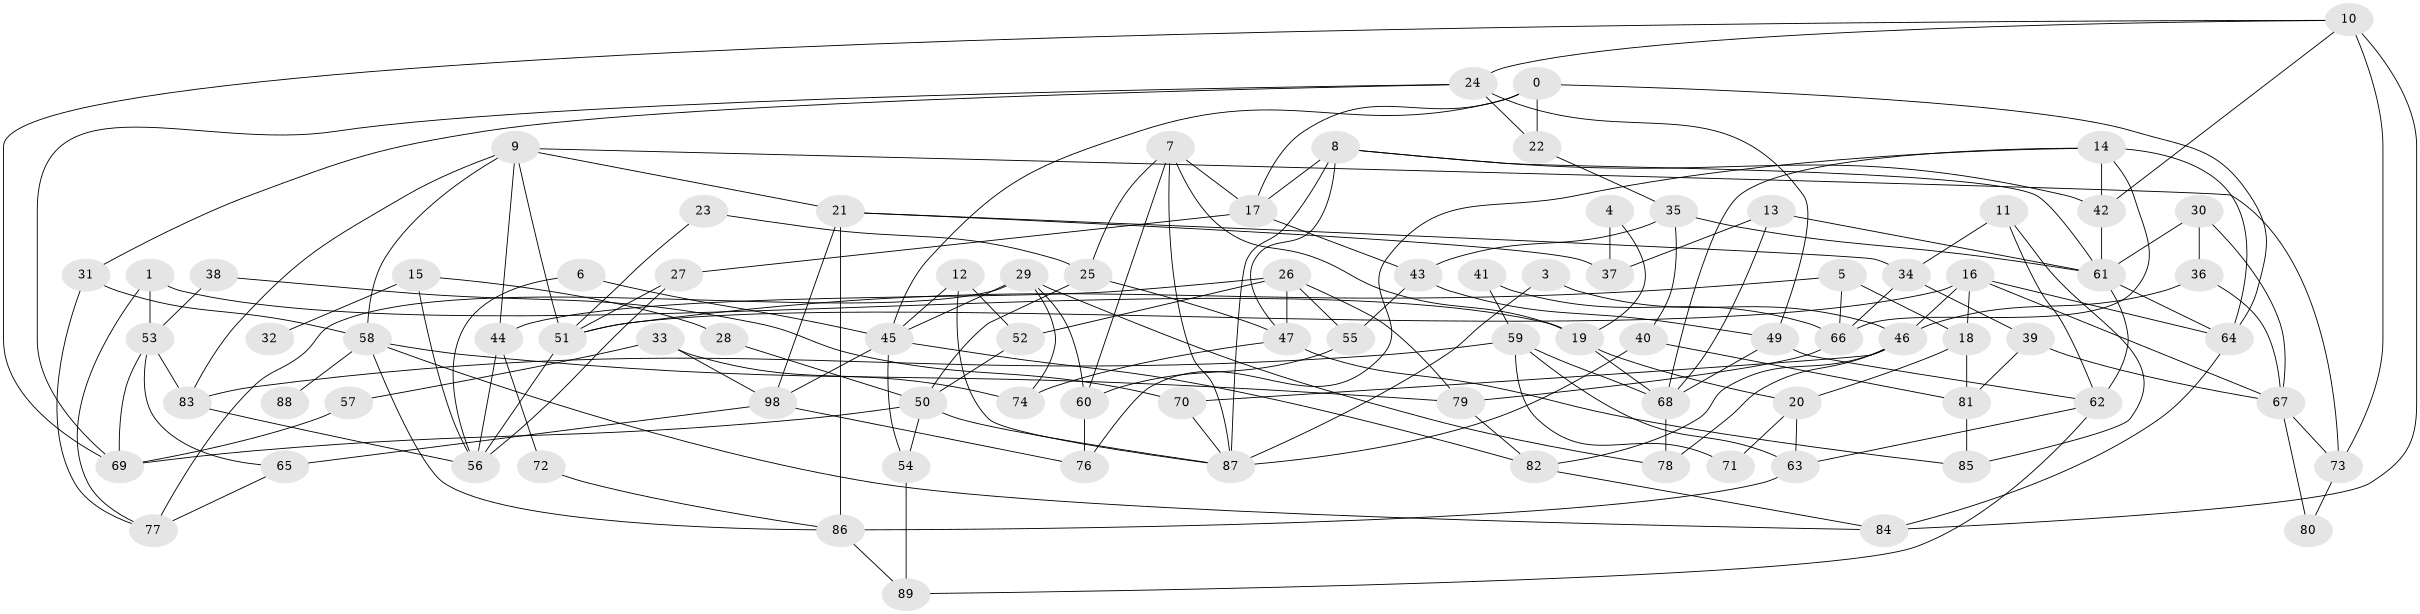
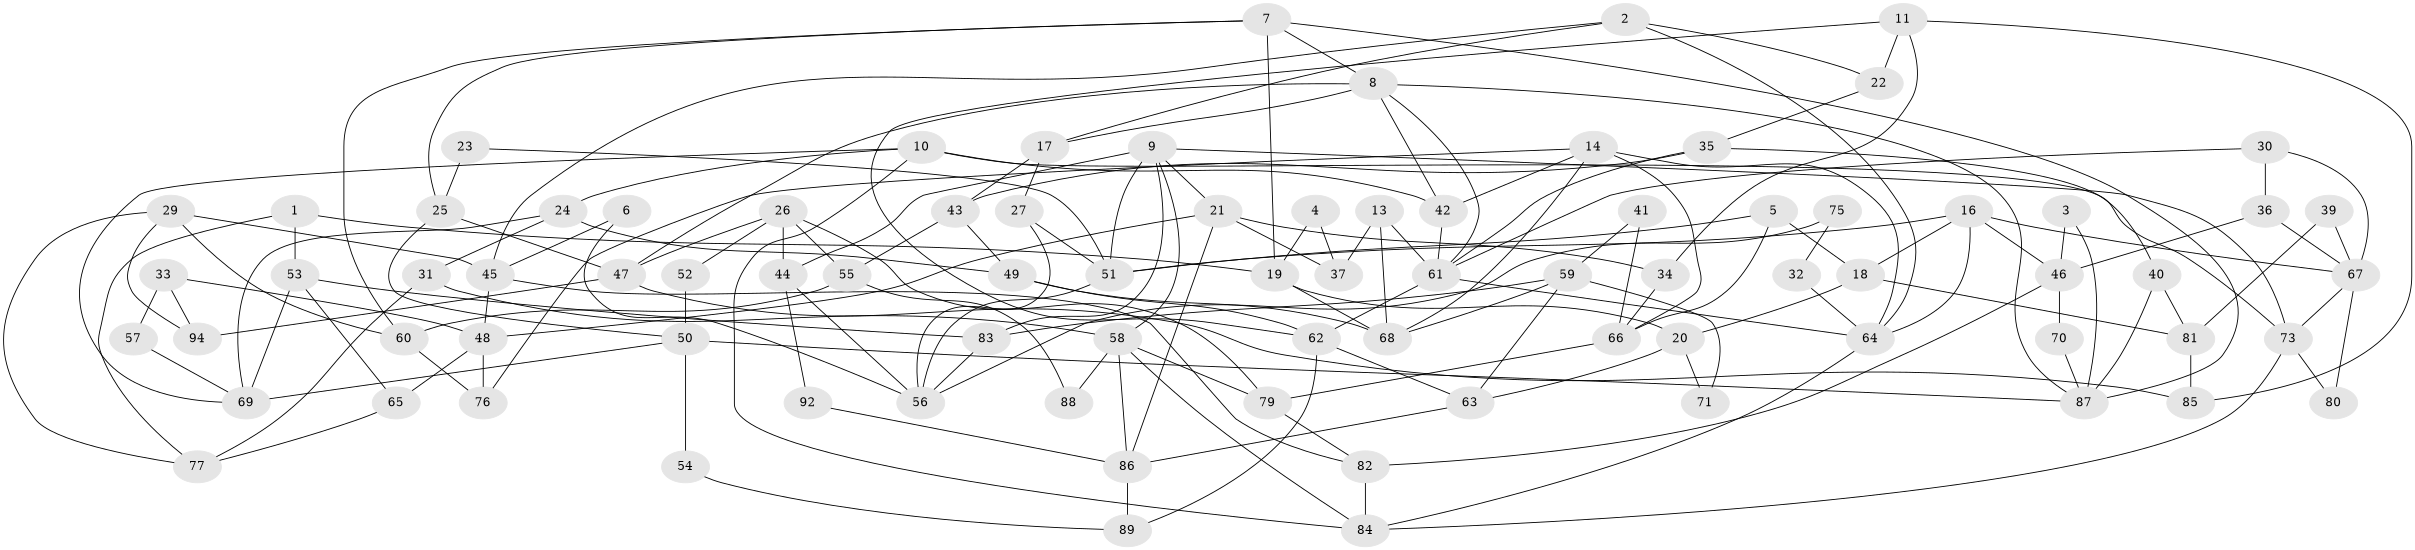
(1537, 83) -> (1625, 20)
(1505, 115) -> (1891, 51)
(1212, 179) -> (1313, 47)
(214, 275) -> none
(416, 275) -> (1838, 211)
(960, 275) -> none
(1962, 304) -> none
none -> (1834, 307)
none -> (1005, 315)
(724, 339) -> none
(889, 401) -> none
(773, 403) -> (483, 339)
(1021, 403) -> (197, 339)
(541, 467) -> (808, 403)
(1666, 467) -> none
none -> (1854, 497)
